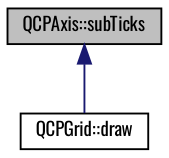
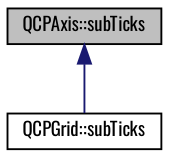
(84, 131) -> (84, 131)
